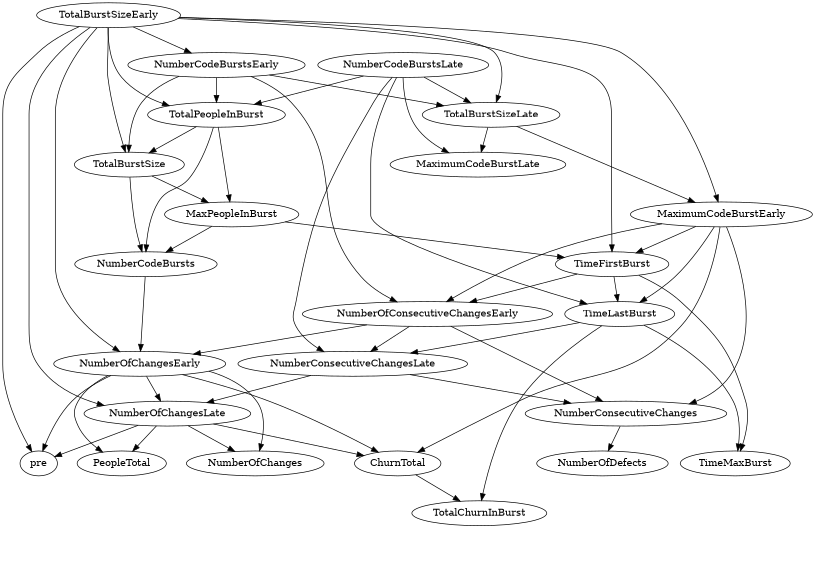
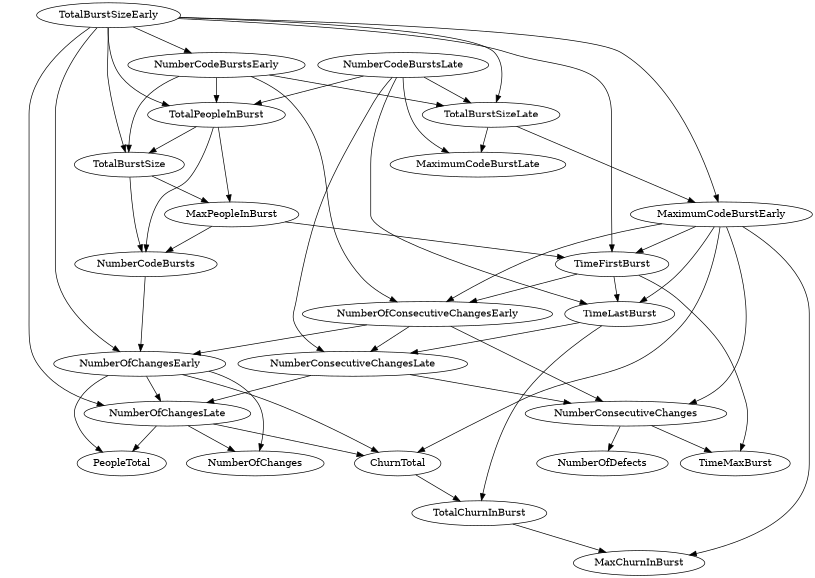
(711, 371) -> (678, 437)
(39, 463) -> none
none -> (639, 563)
